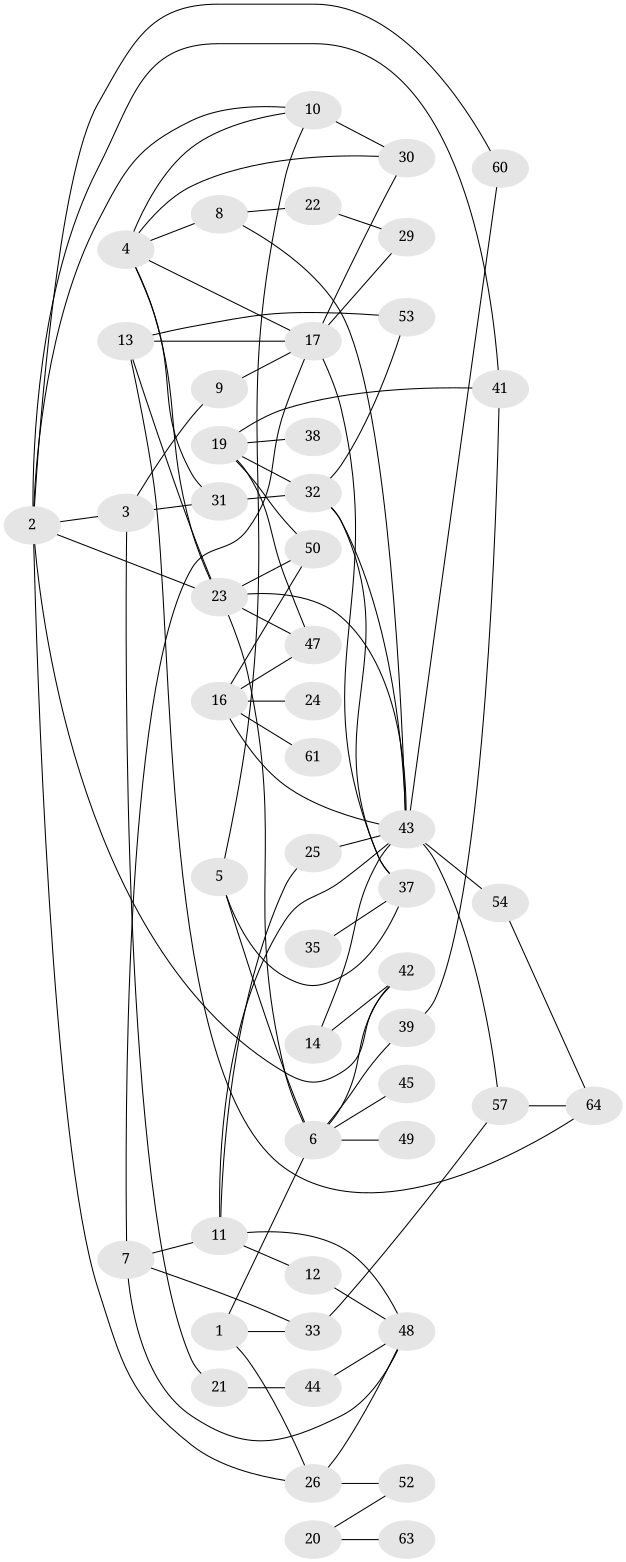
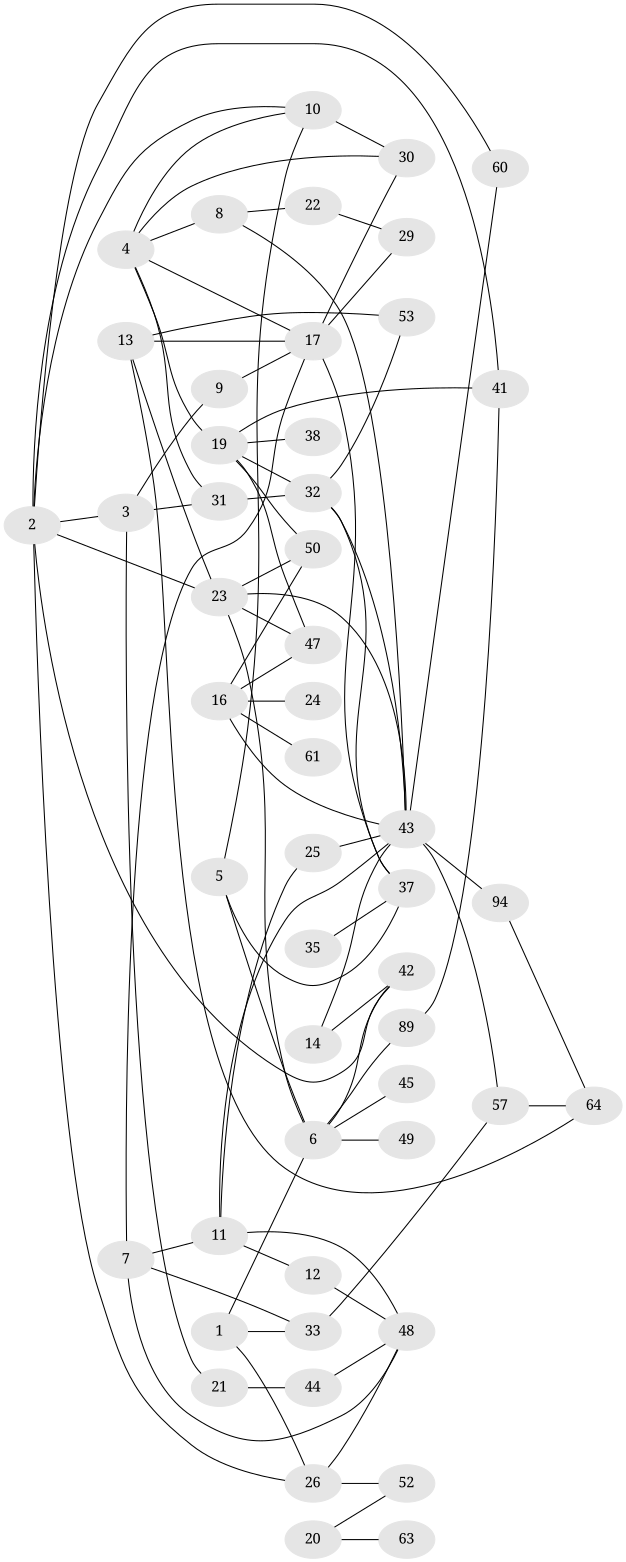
(178, 463) -> (174, 381)
(500, 903) -> (500, 903)
(407, 1028) -> (407, 1028)
